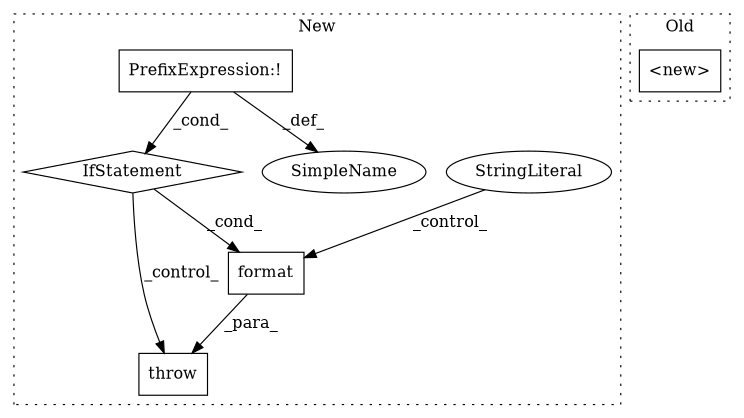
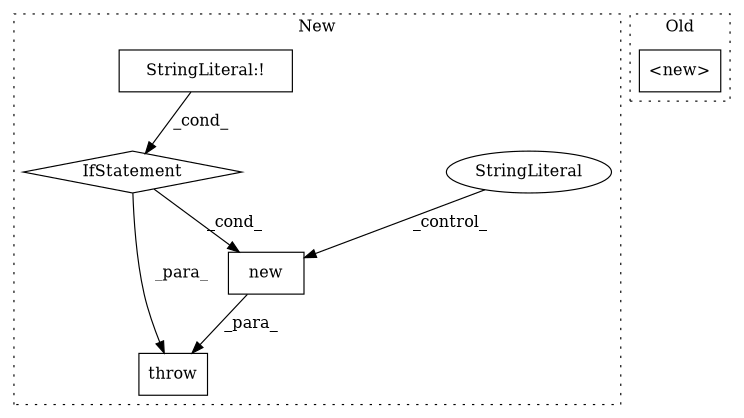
(206, 71) -> (206, 71)
(344, 172) -> none
(181, 273) -> (181, 273)
(266, 273) -> (266, 273)
